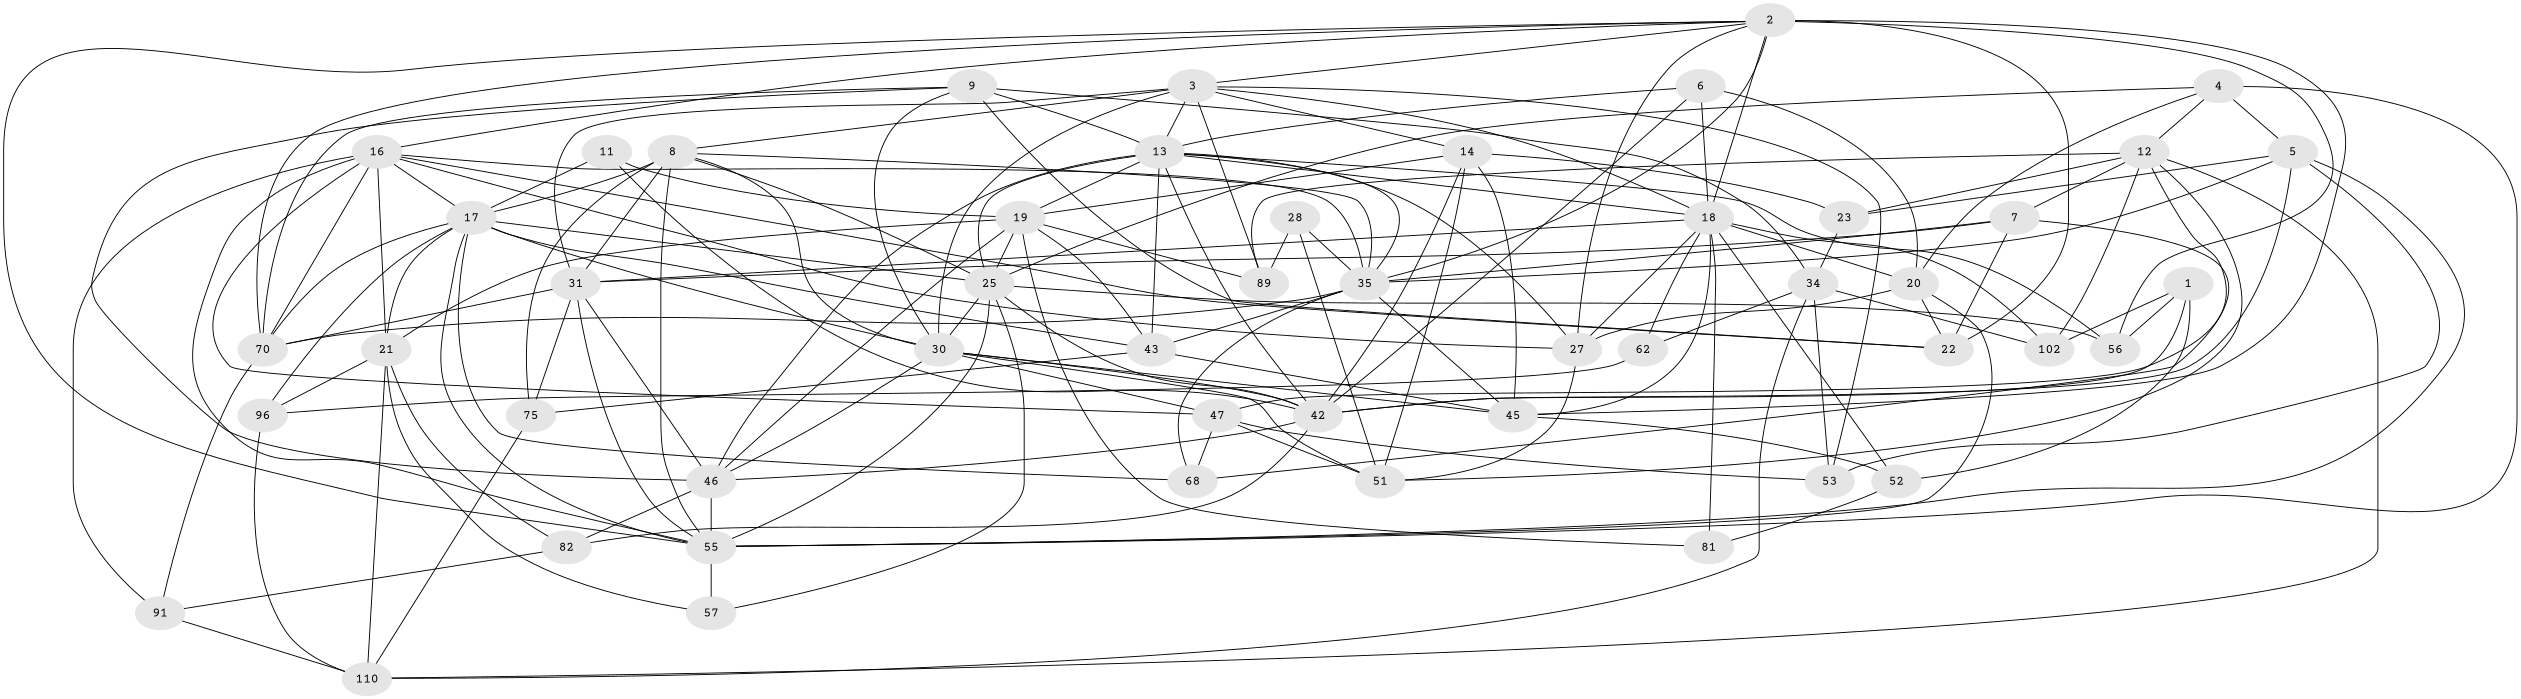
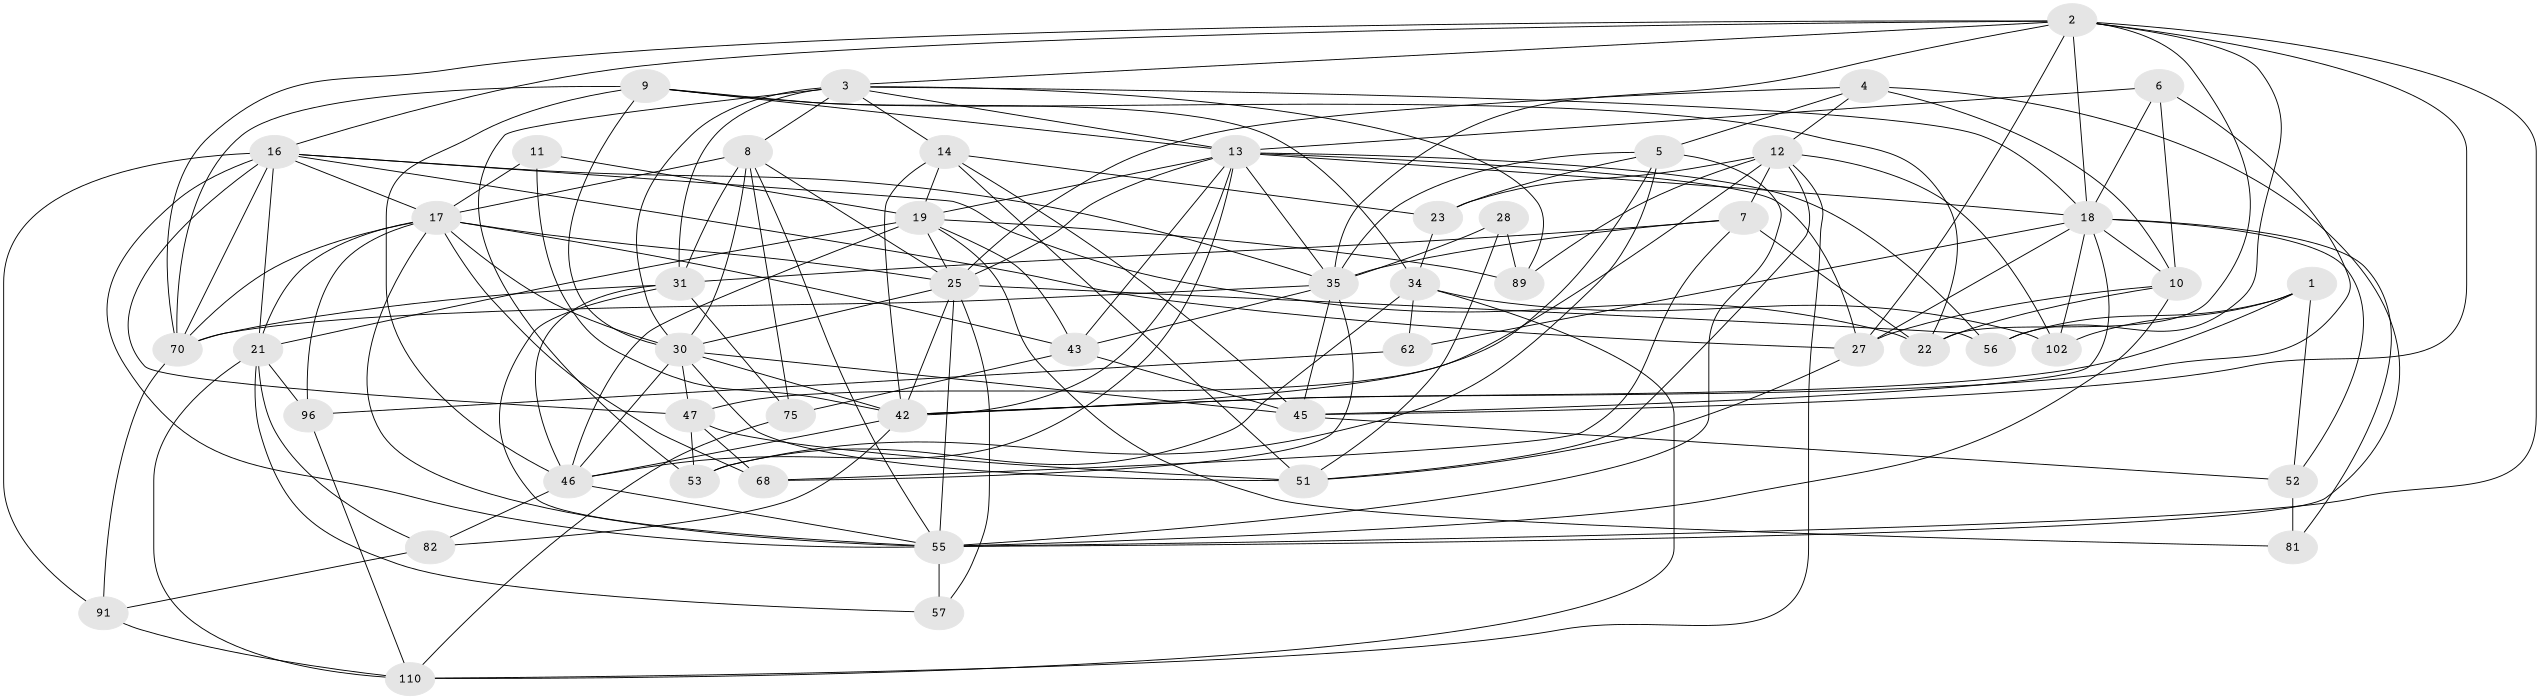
(917, 163) -> none
(1169, 249) -> none
(1914, 284) -> (2177, 284)
